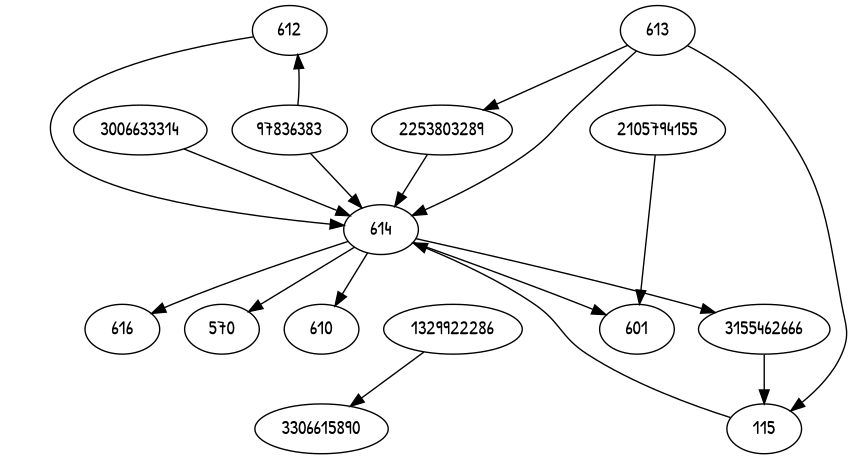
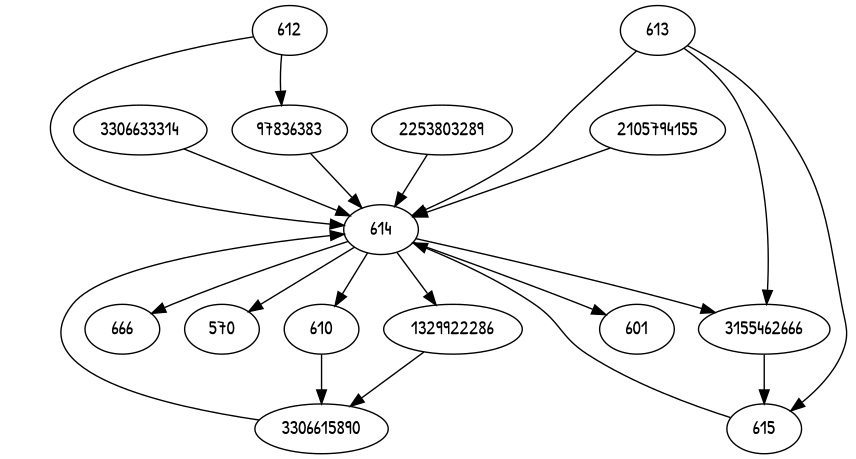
(562, 75) -> (757, 157)
(299, 87) -> (280, 73)
(140, 130) -> (140, 130)
(648, 223) -> (518, 180)
none -> (412, 273)
none -> (77, 300)
(122, 329) -> (122, 329)
none -> (322, 372)
(764, 429) -> (764, 429)
